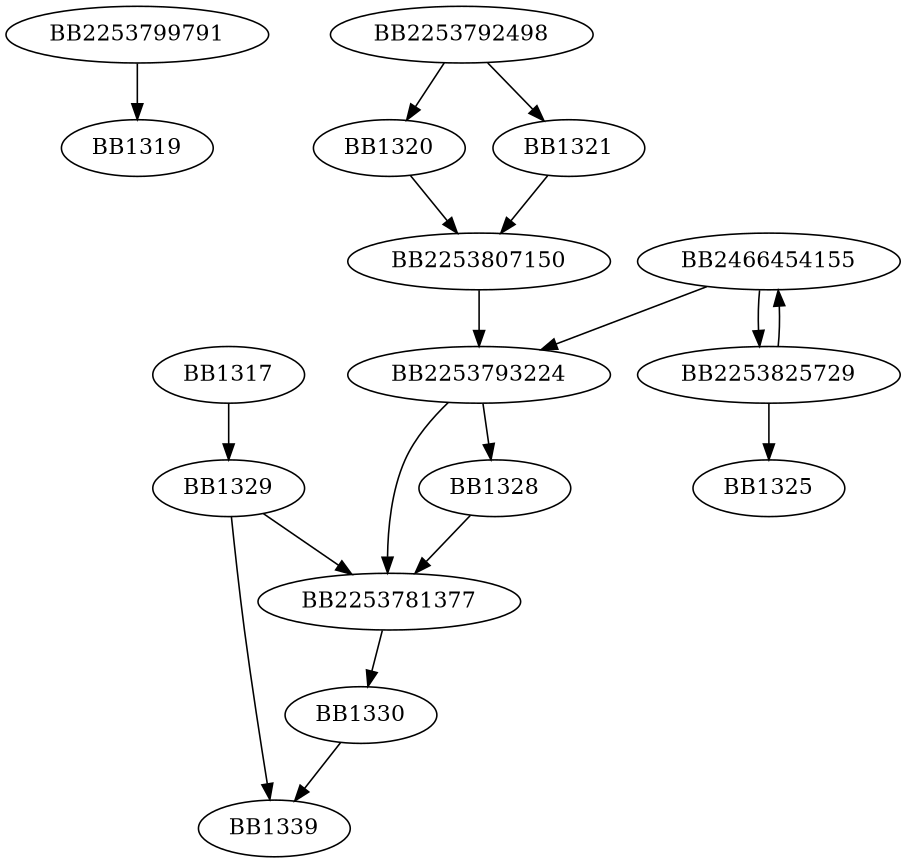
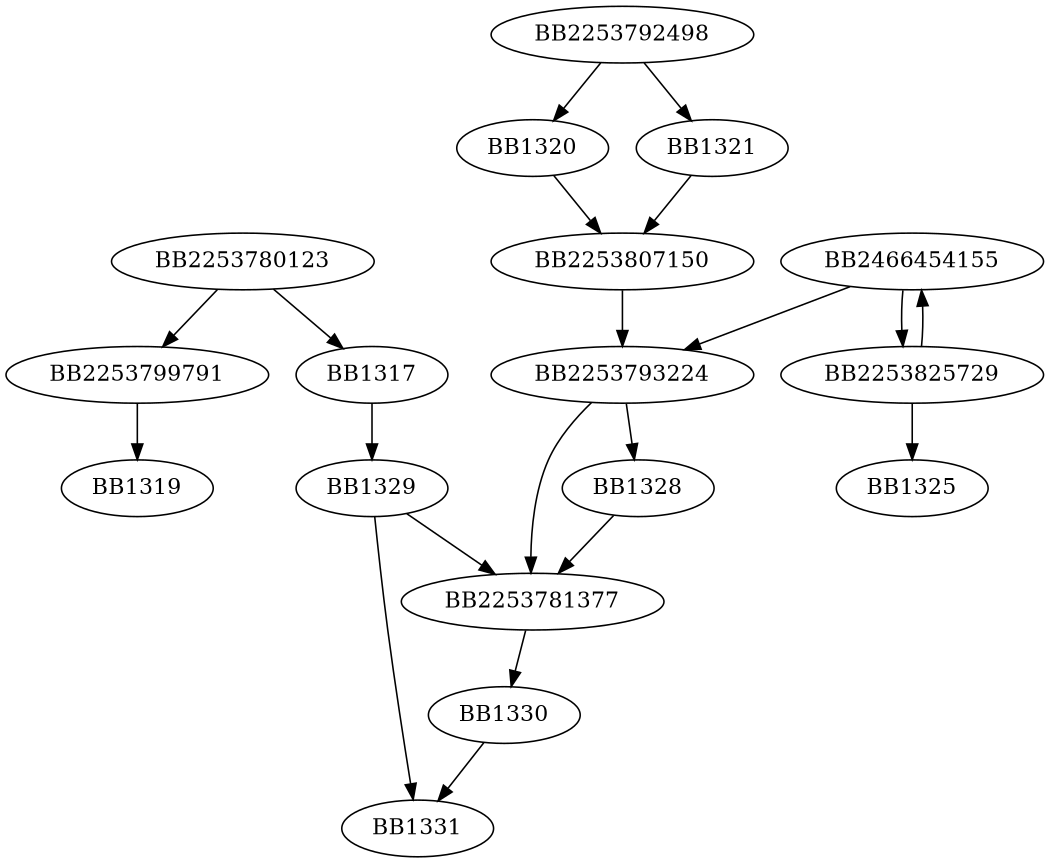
none -> (243, 261)
(274, 828) -> (418, 828)
